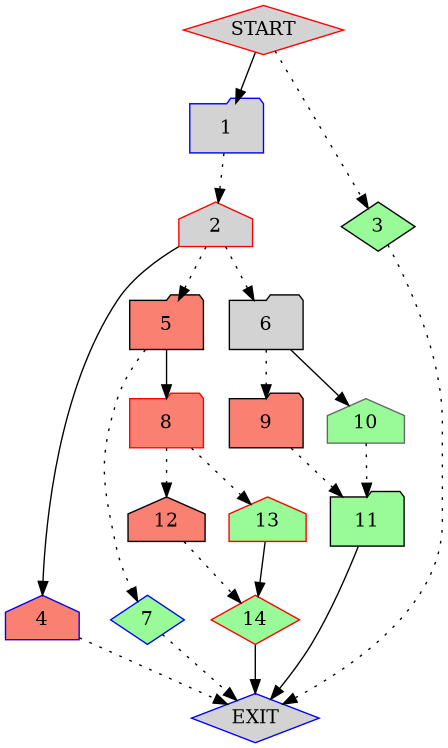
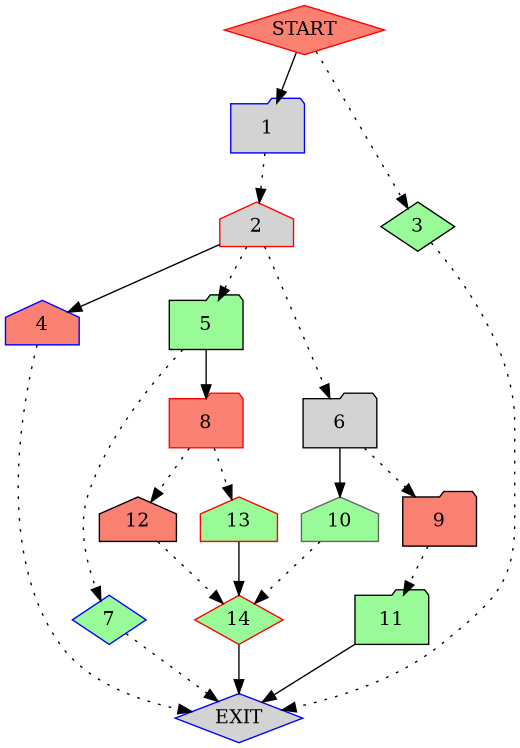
(263, 30) -> (304, 30)
(167, 325) -> (206, 325)
(366, 463) -> (292, 568)
